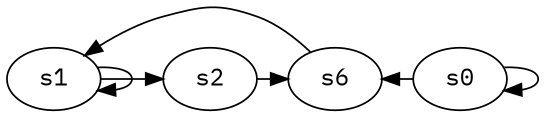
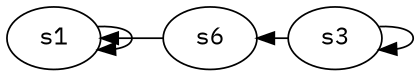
(210, 79) -> none
(460, 79) -> (335, 38)
